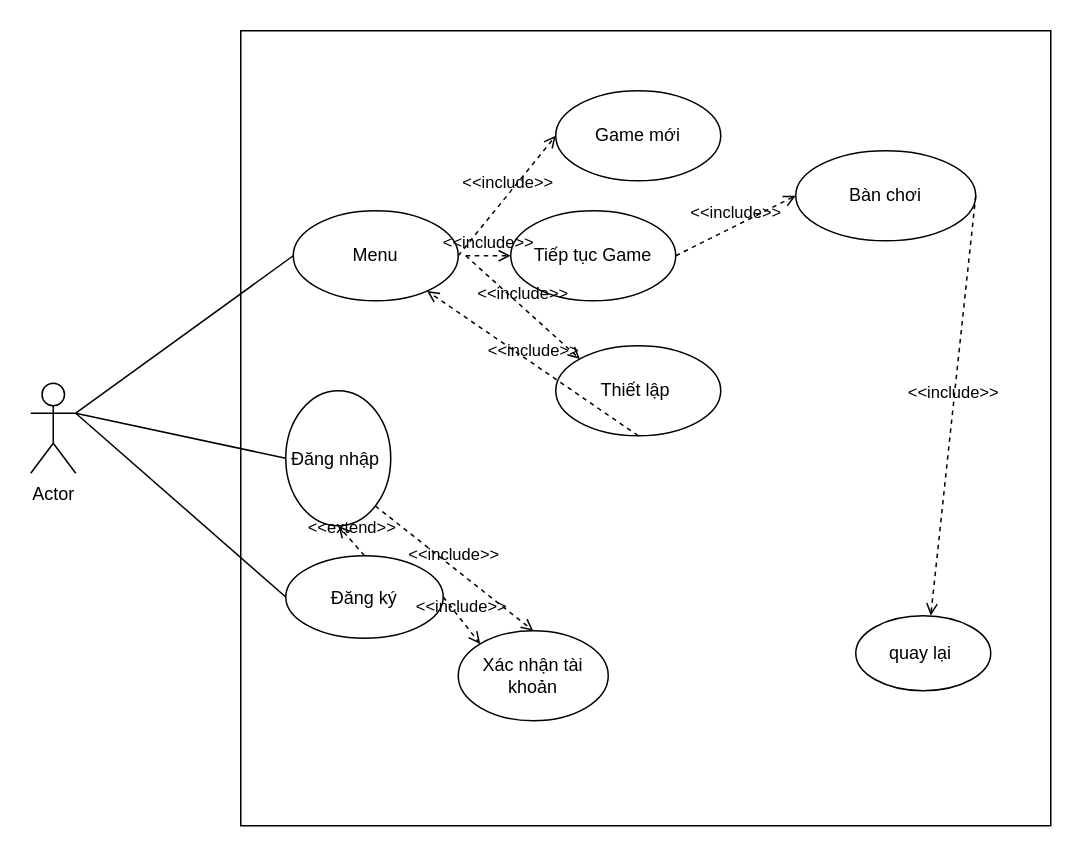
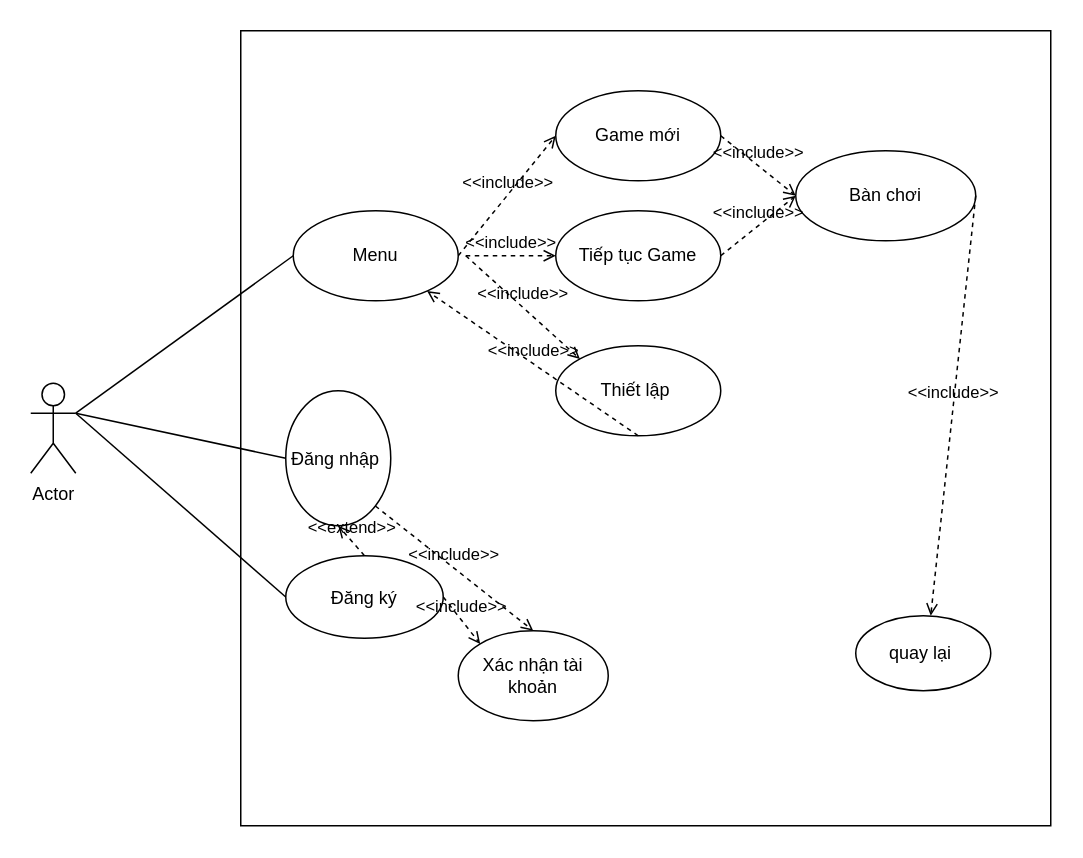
none -> (757, 165)
(593, 256) -> (638, 256)
